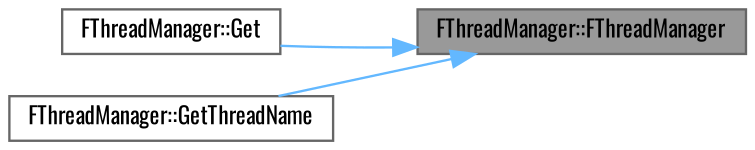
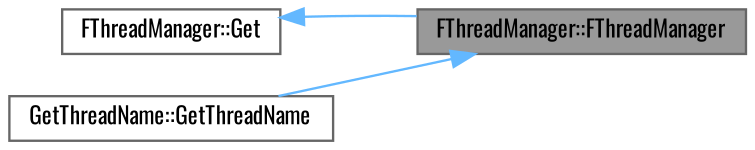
(337, 47) -> (361, 16)
(171, 118) -> (171, 118)
